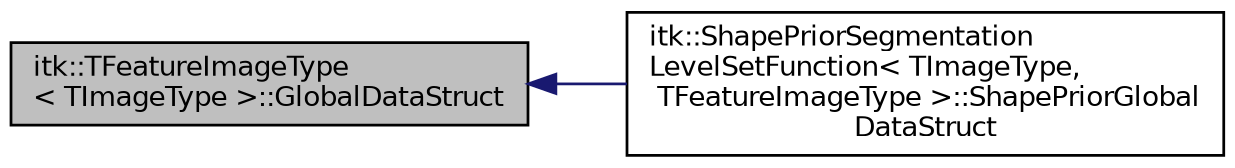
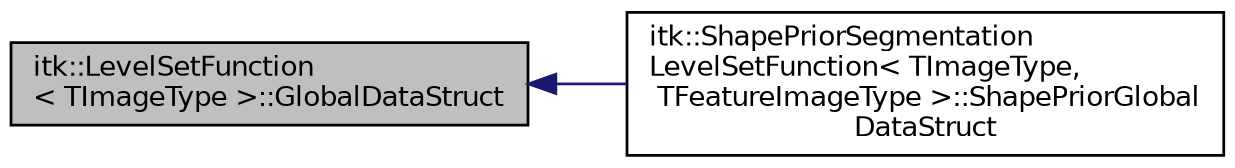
(270, 84) -> (270, 84)
